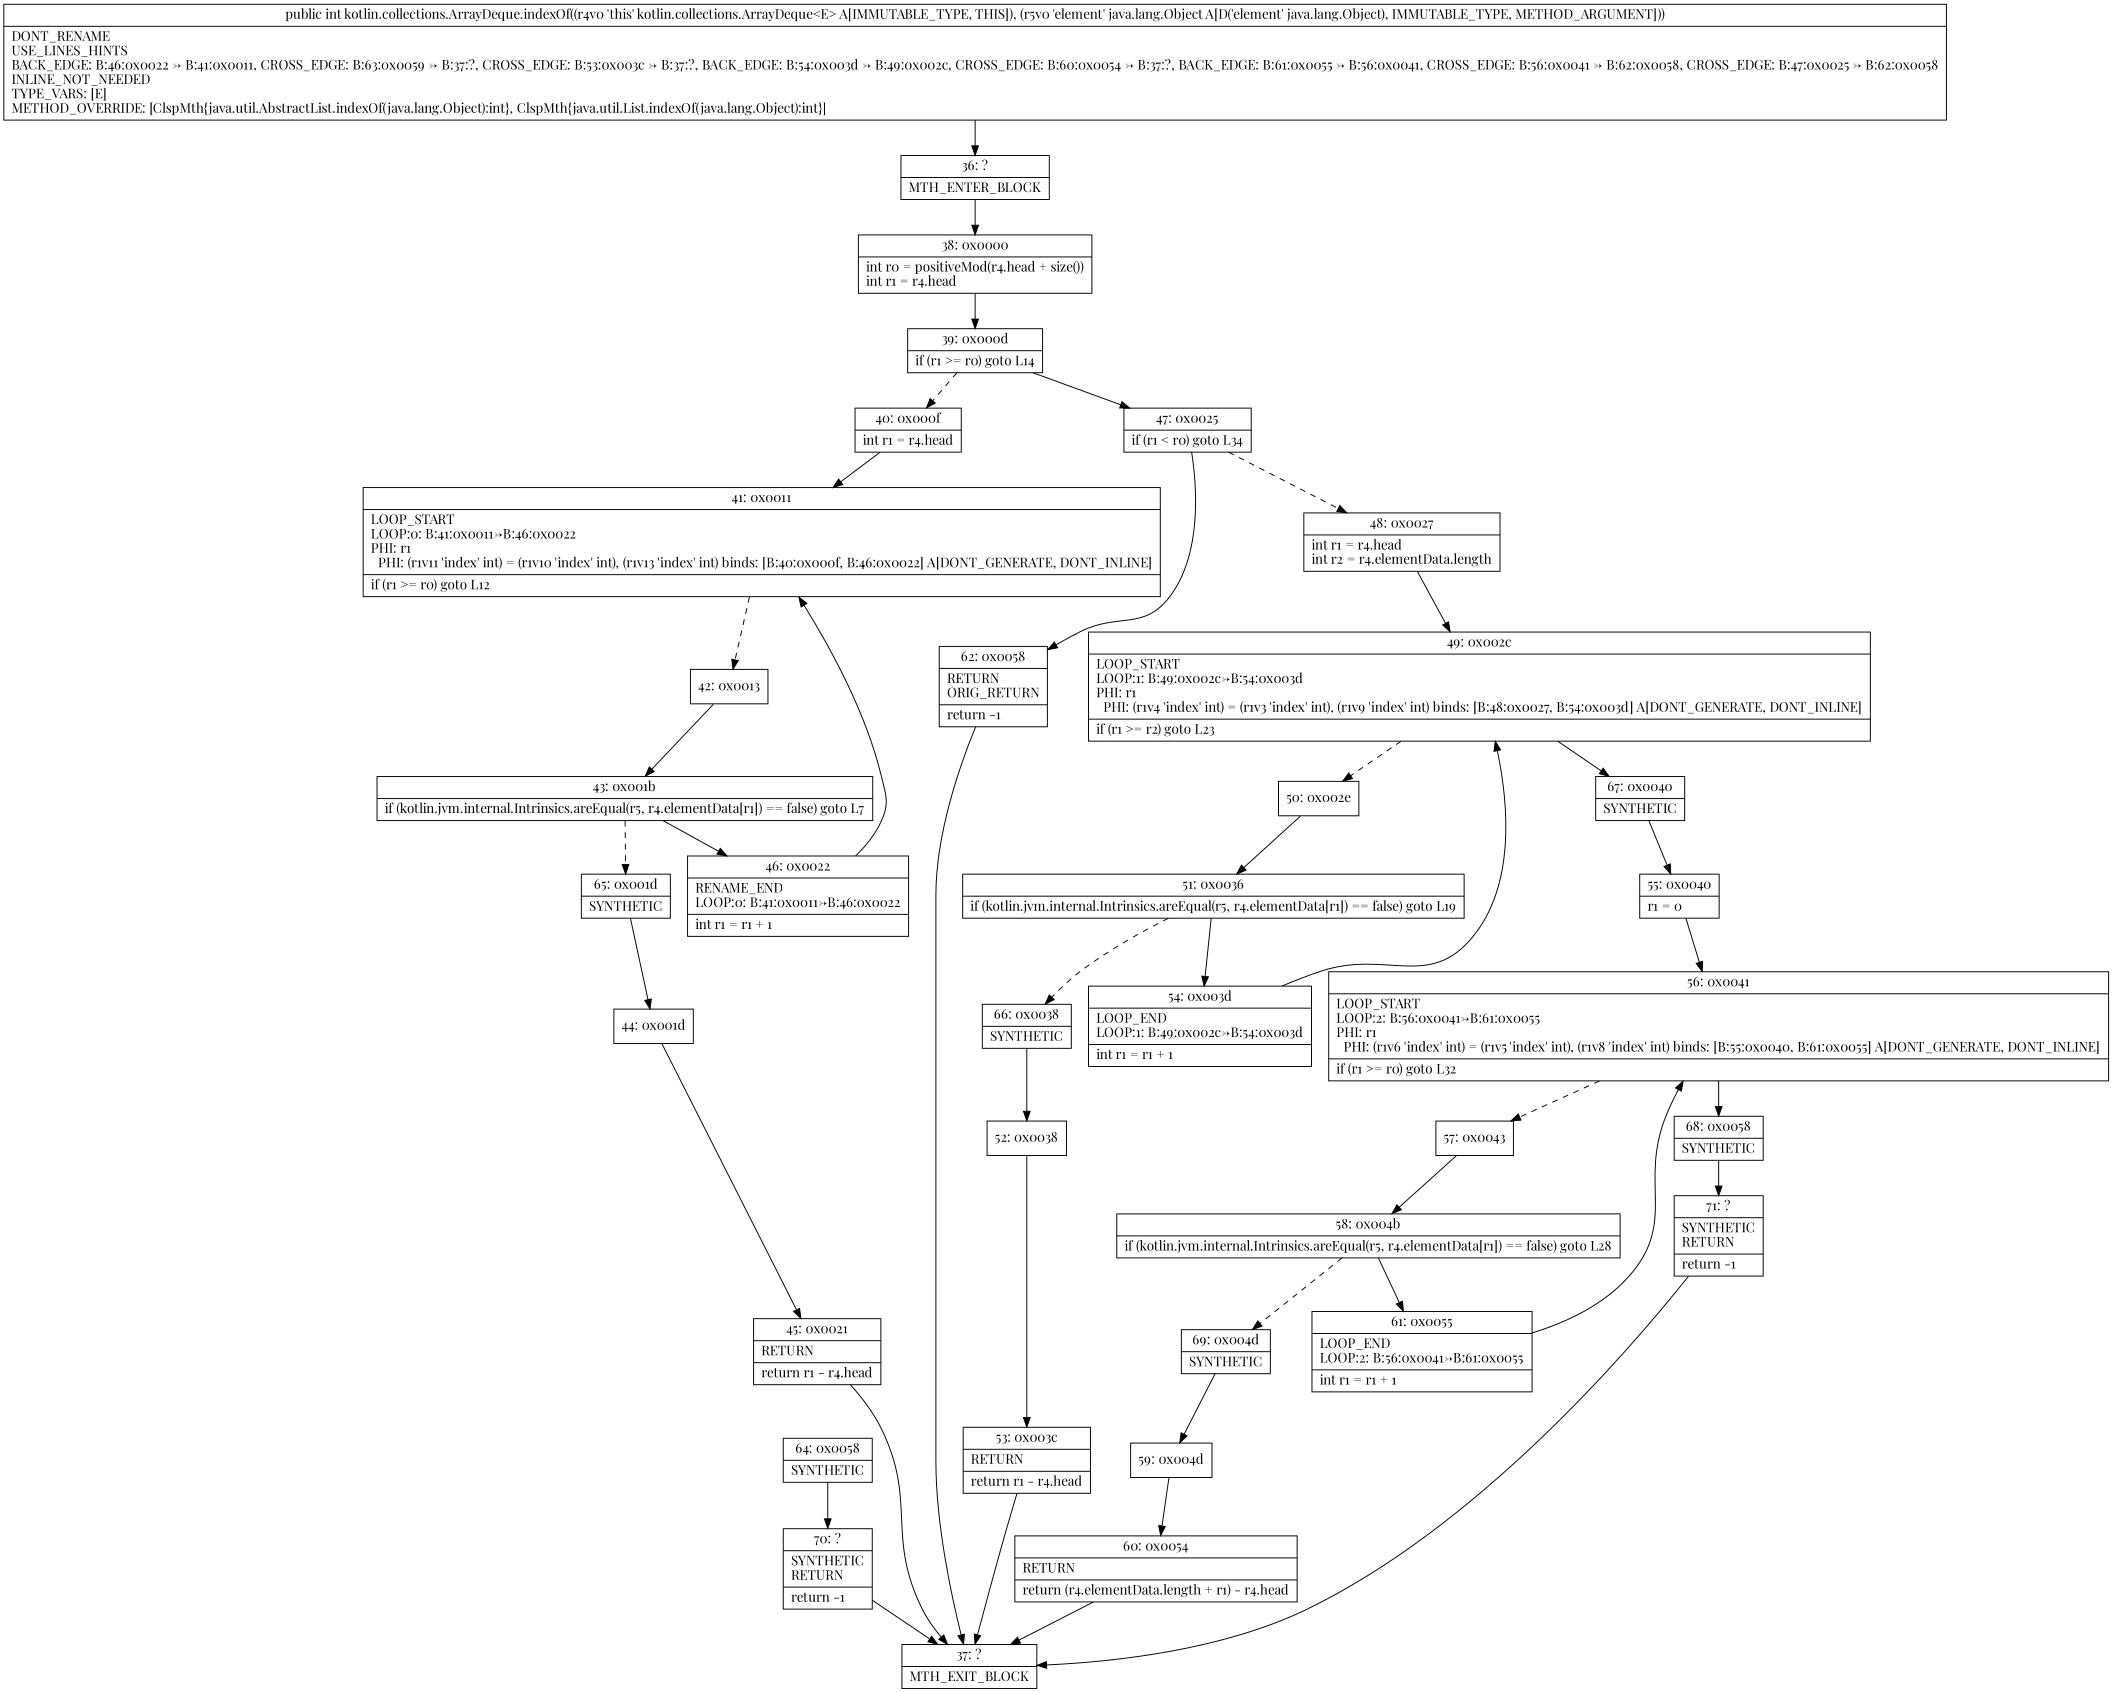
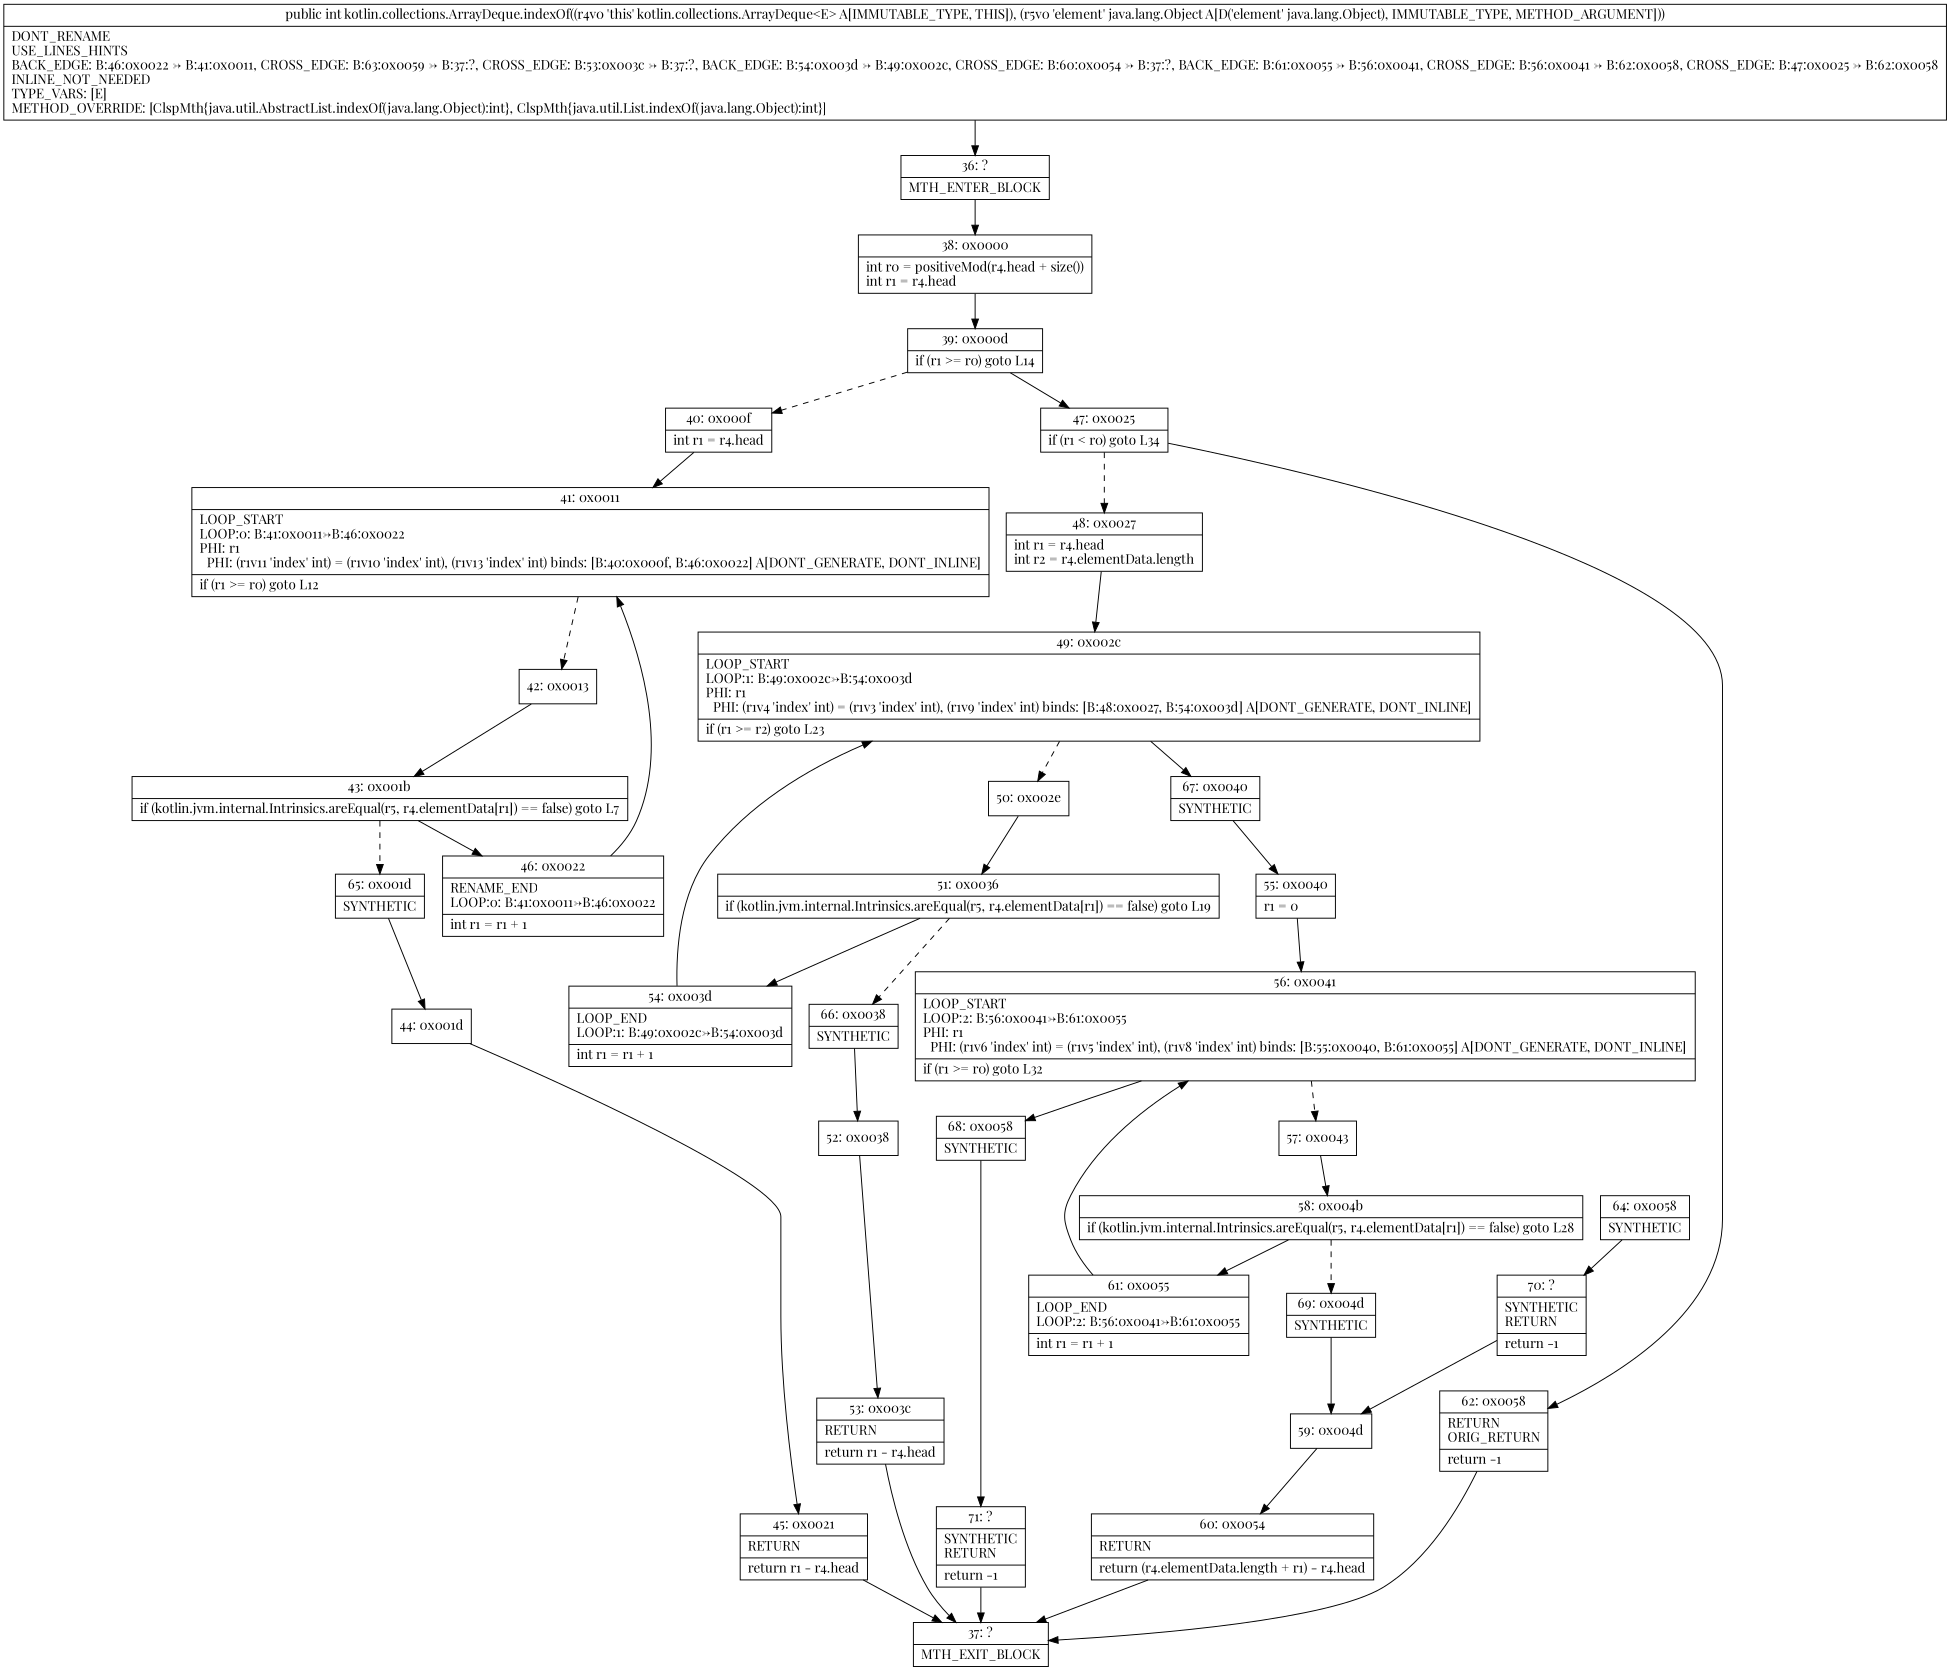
(901, 1620) -> (1434, 1375)
